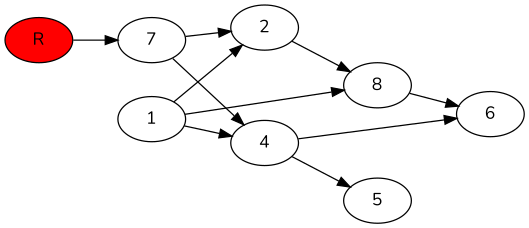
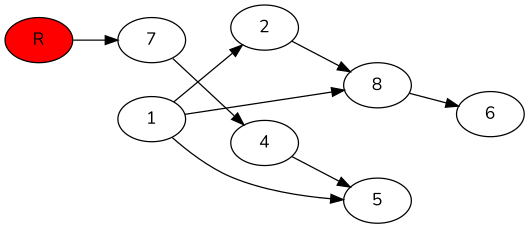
(202, 35) -> none
(371, 129) -> none
(202, 130) -> (246, 182)
